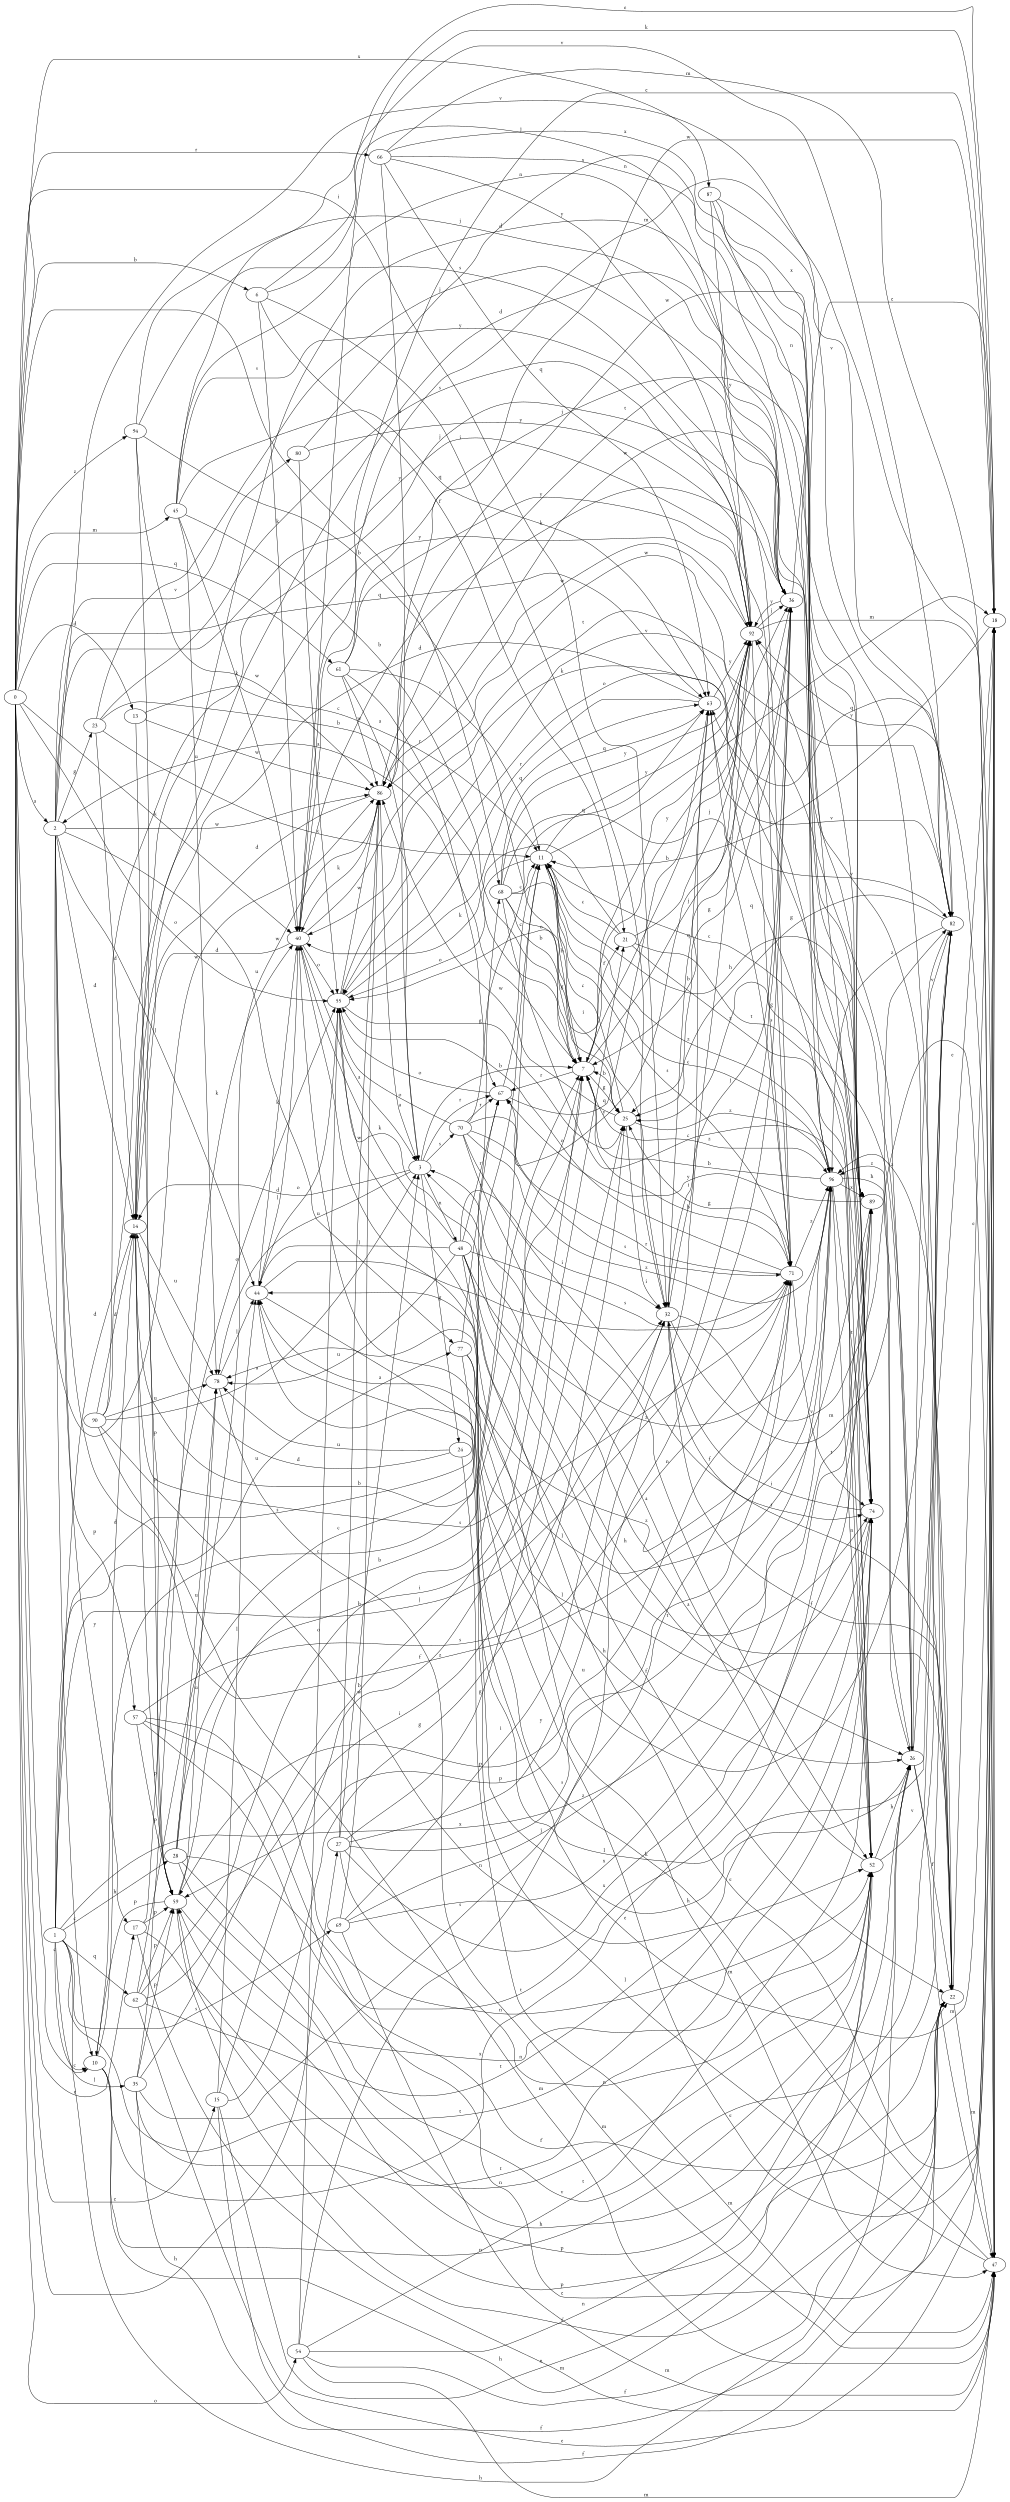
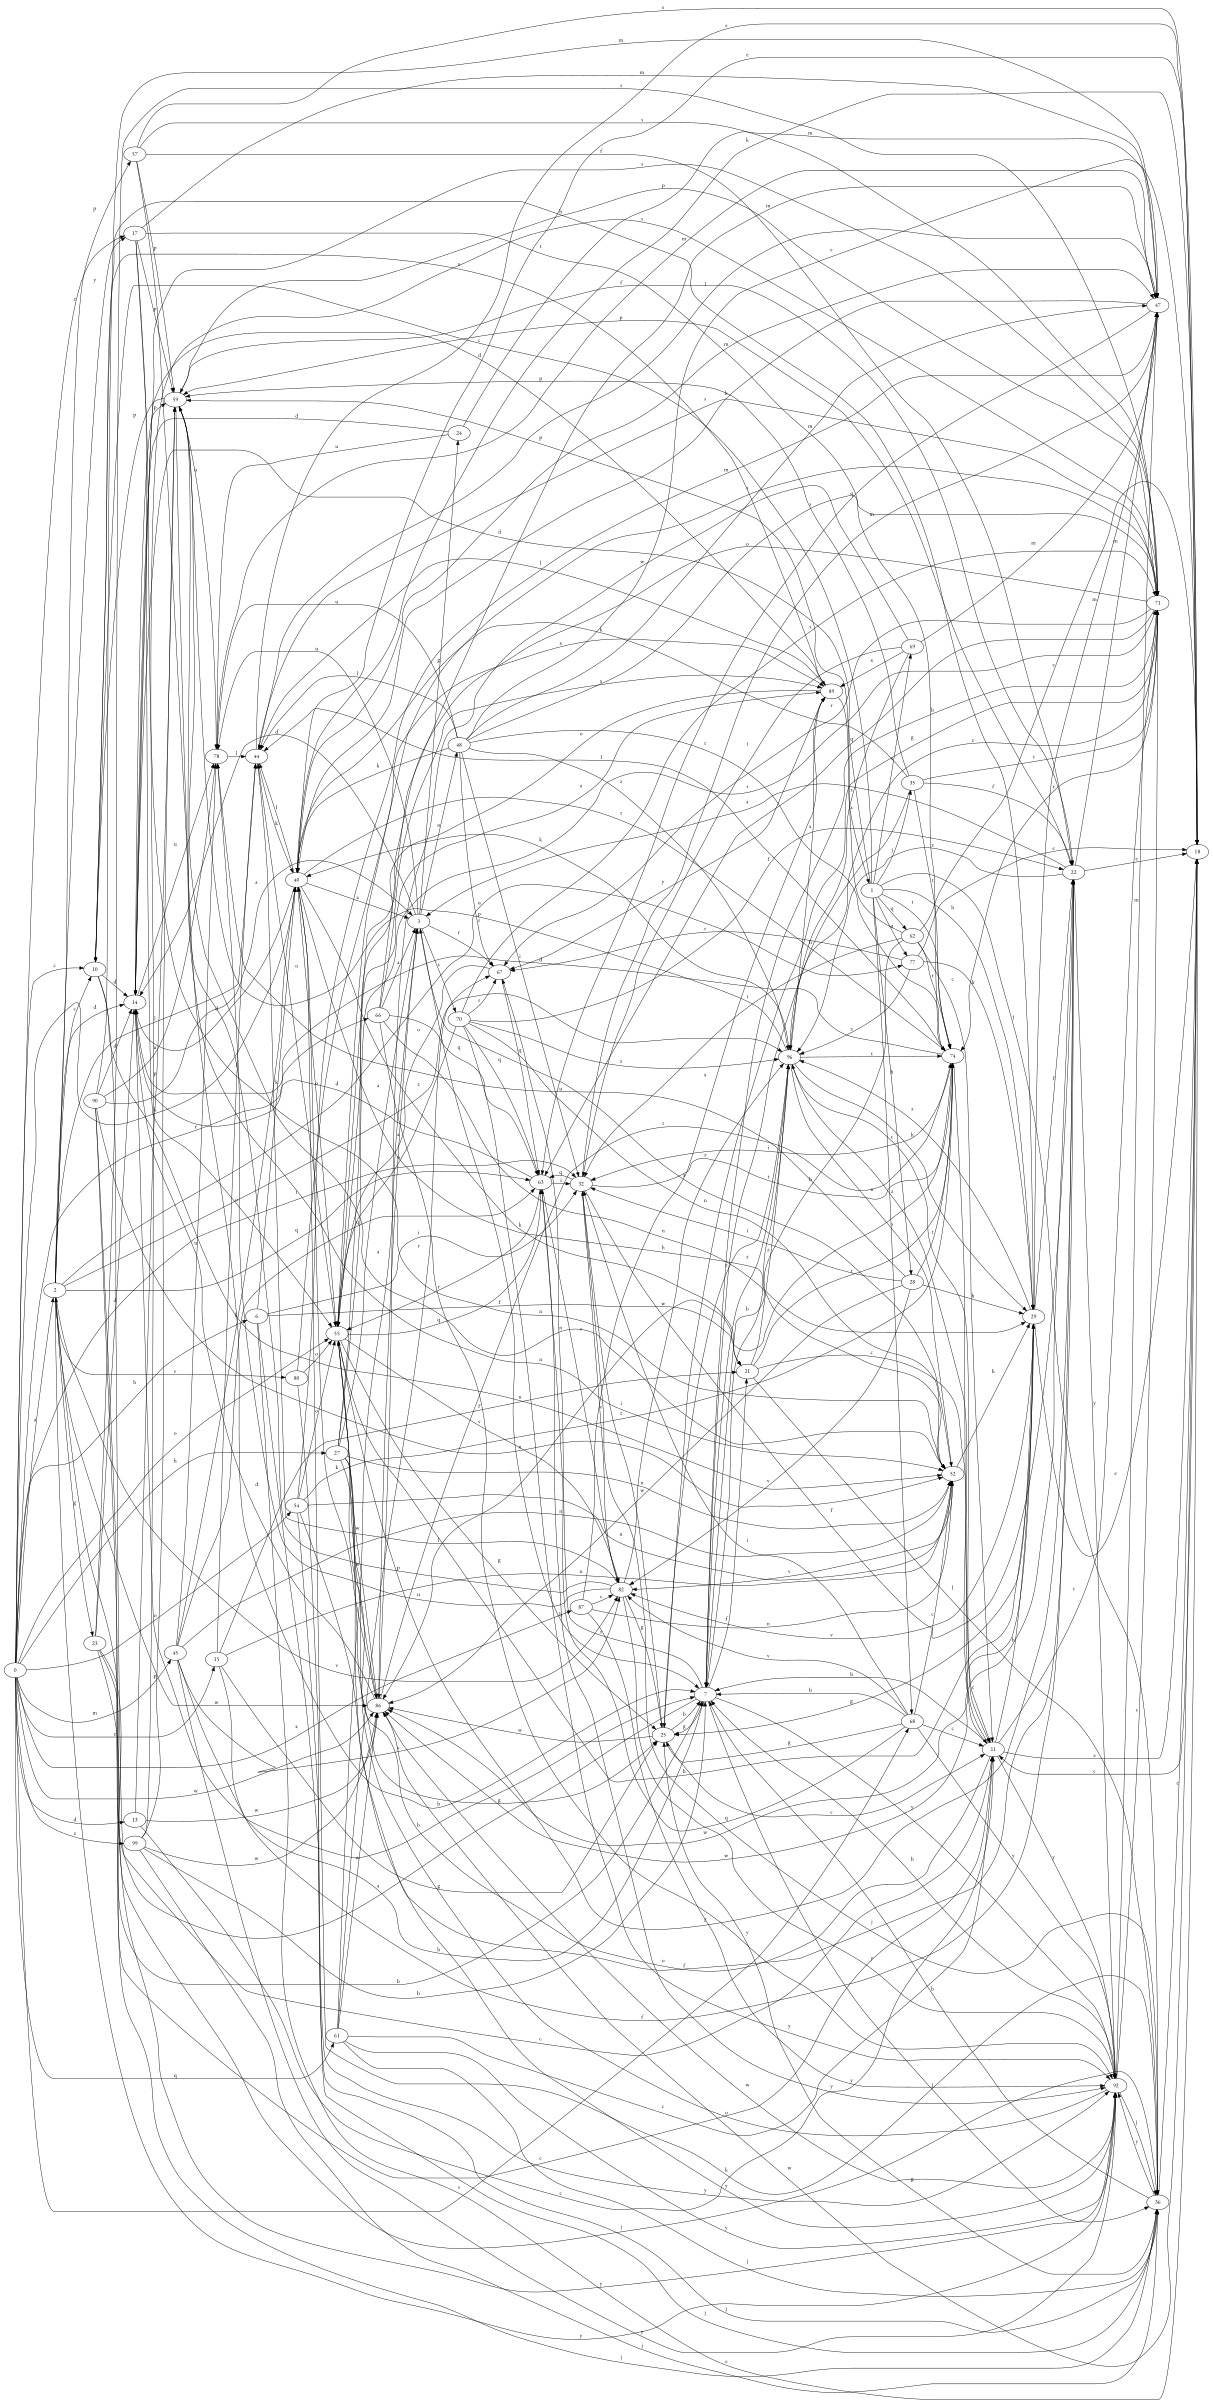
none -> (756, 382)
(135, 431) -> (135, 1843)
none -> (498, 614)
(487, 870) -> (474, 1179)
(519, 983) -> none
(912, 1758) -> (1034, 1317)
(643, 1763) -> (853, 826)
